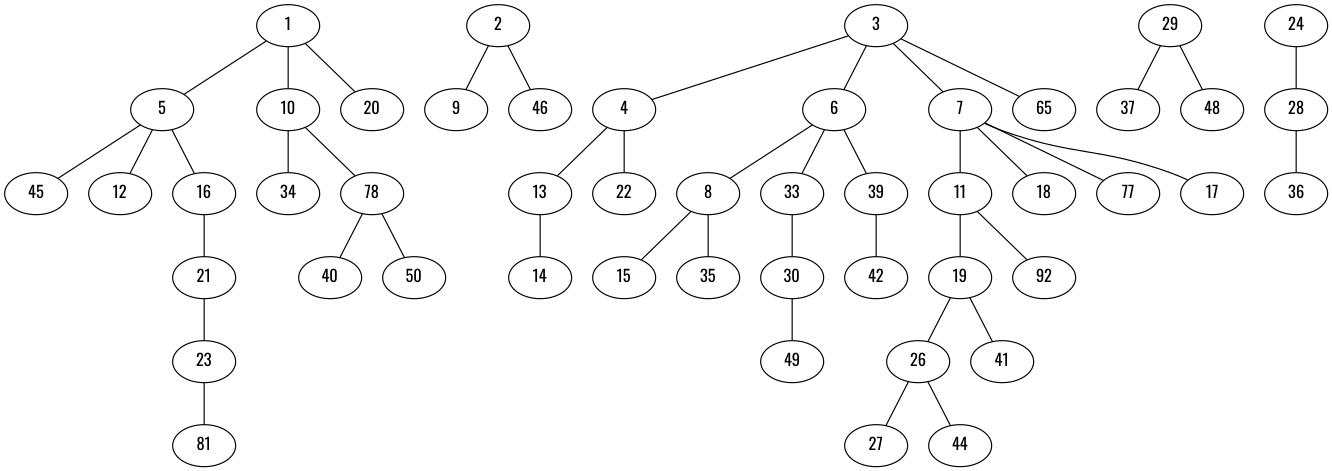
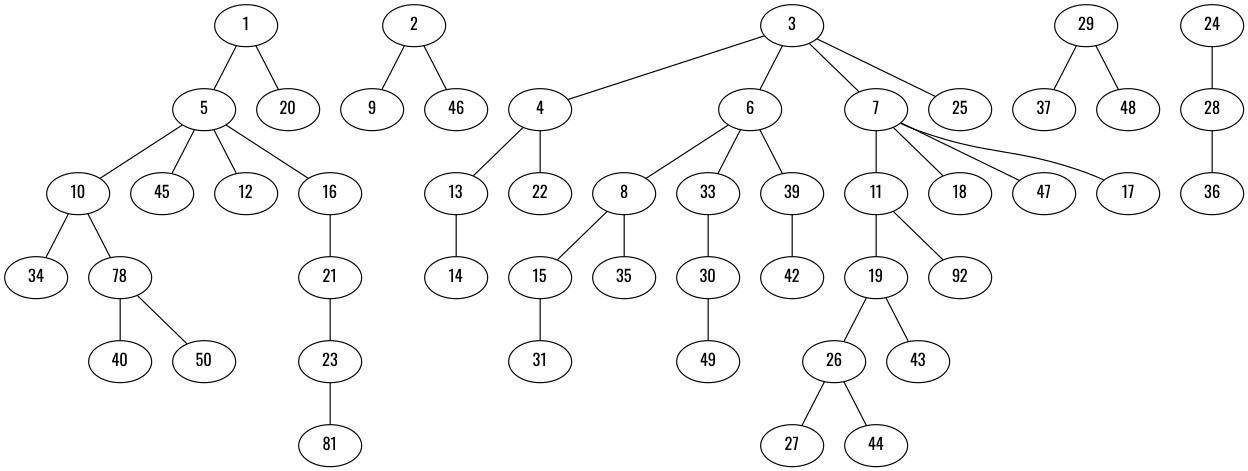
(288, 68) -> (141, 152)
(1044, 110) -> (960, 110)
(1128, 194) -> (1044, 194)
none -> (540, 362)
(1002, 362) -> (918, 362)
